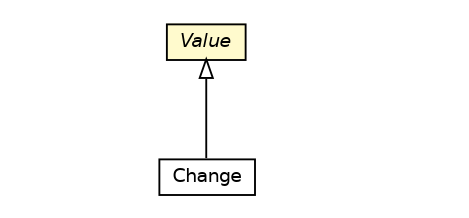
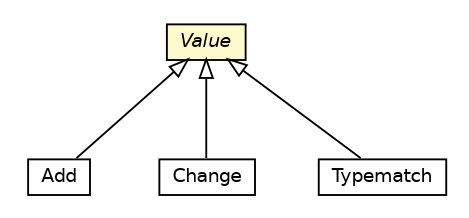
none -> (58, 176)
none -> (382, 176)
